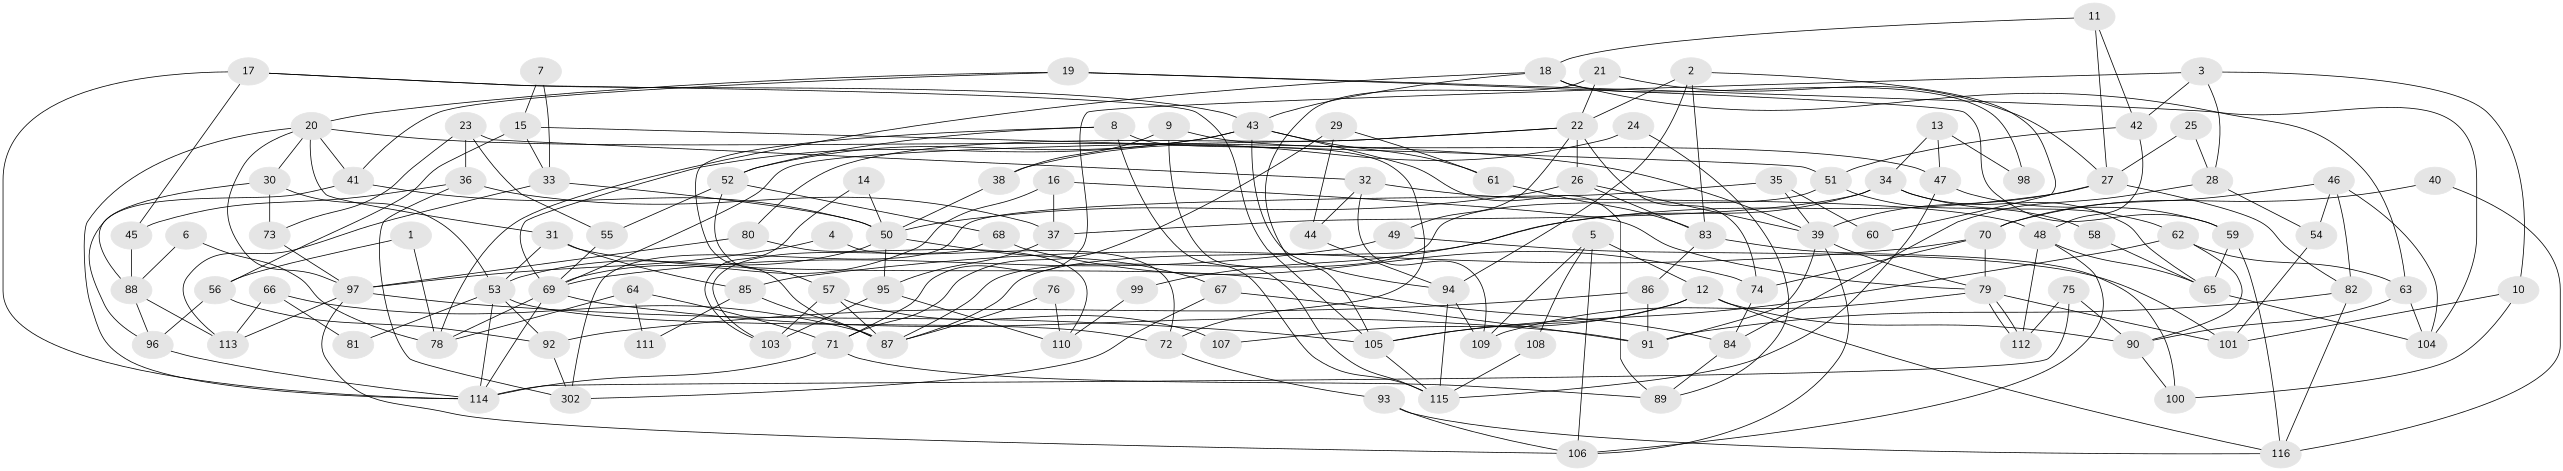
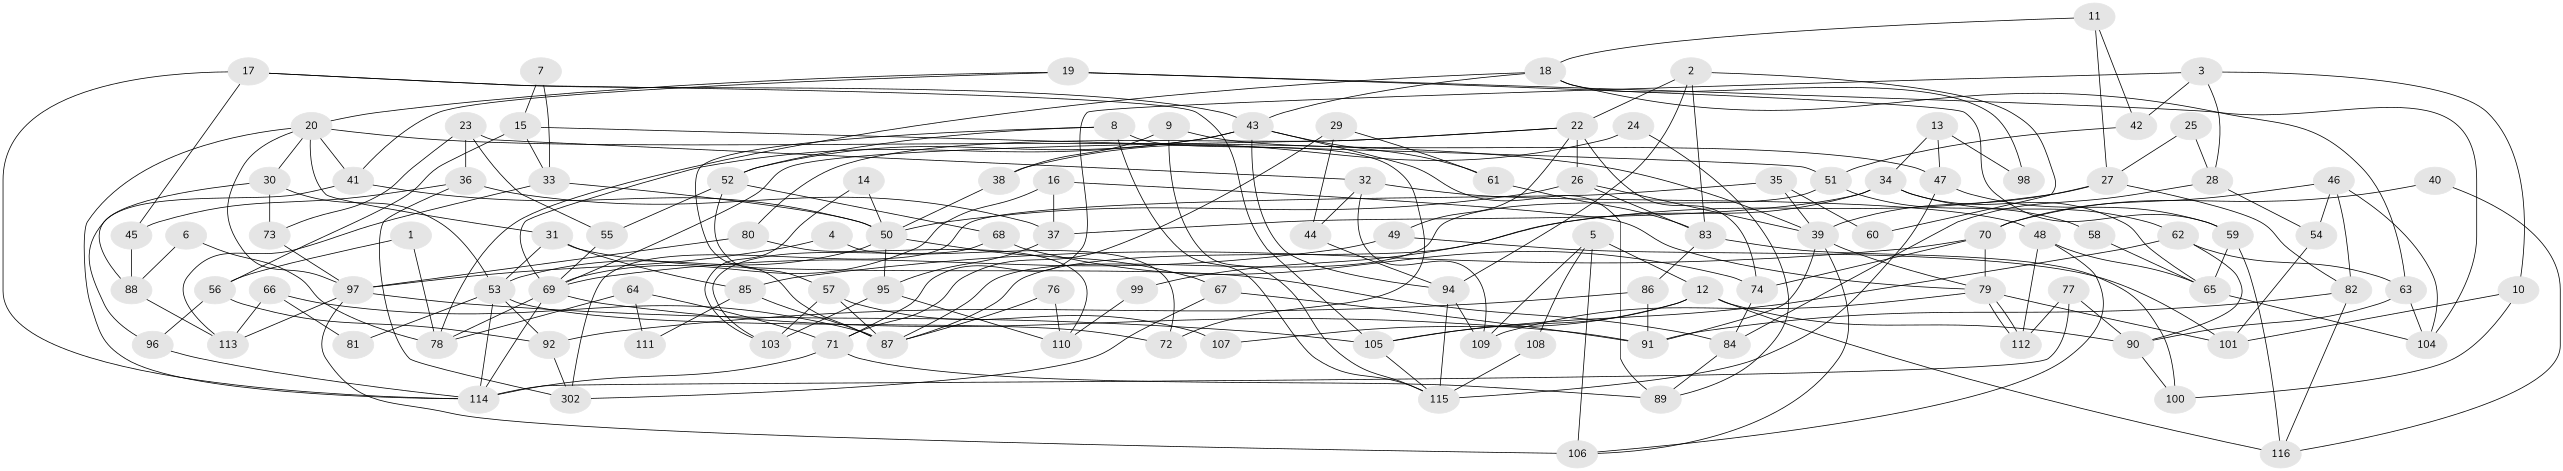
(1600, 71) -> none
(2140, 182) -> none
(2069, 290) -> (2069, 290)
(142, 318) -> none
(1384, 400) -> none
